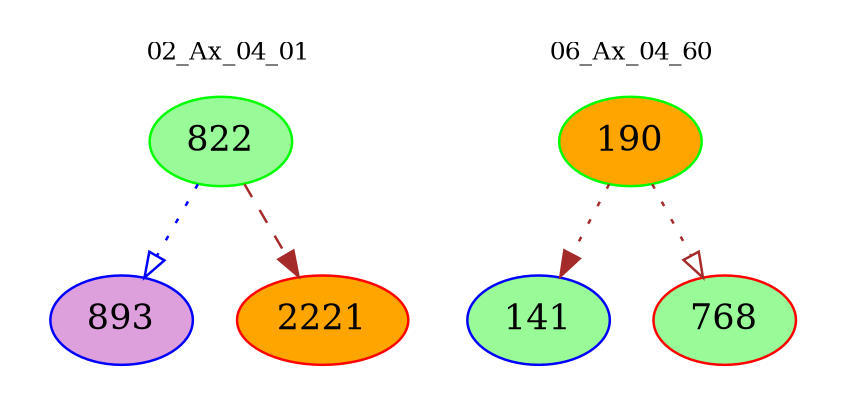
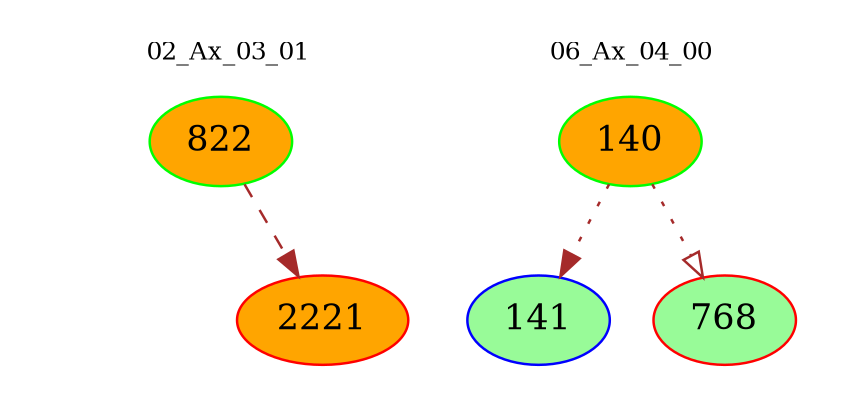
(228, 53) -> (228, 53)
(632, 53) -> (632, 53)
(221, 141) -> (221, 141)
(630, 141) -> (630, 141)
(122, 320) -> none
